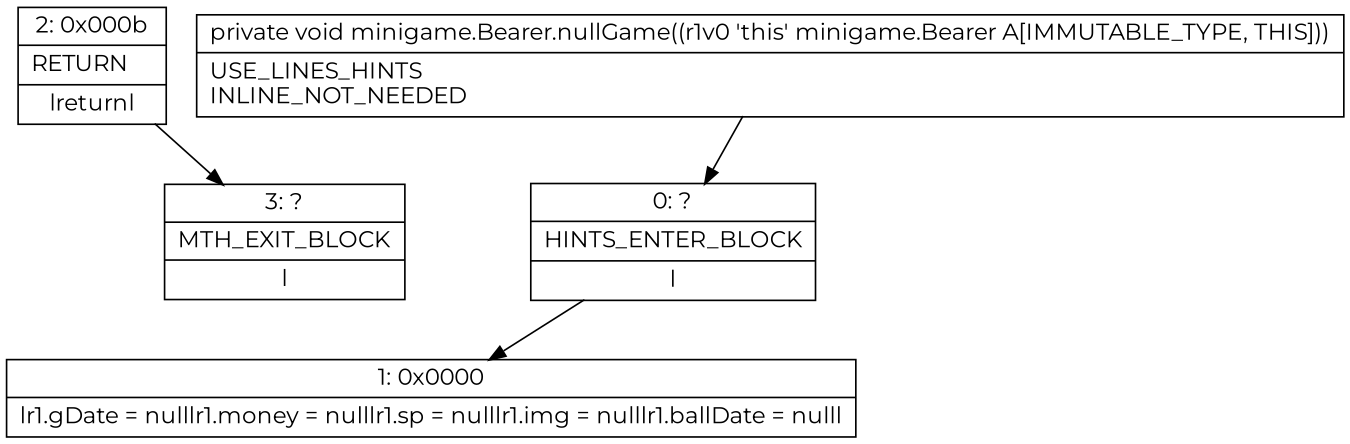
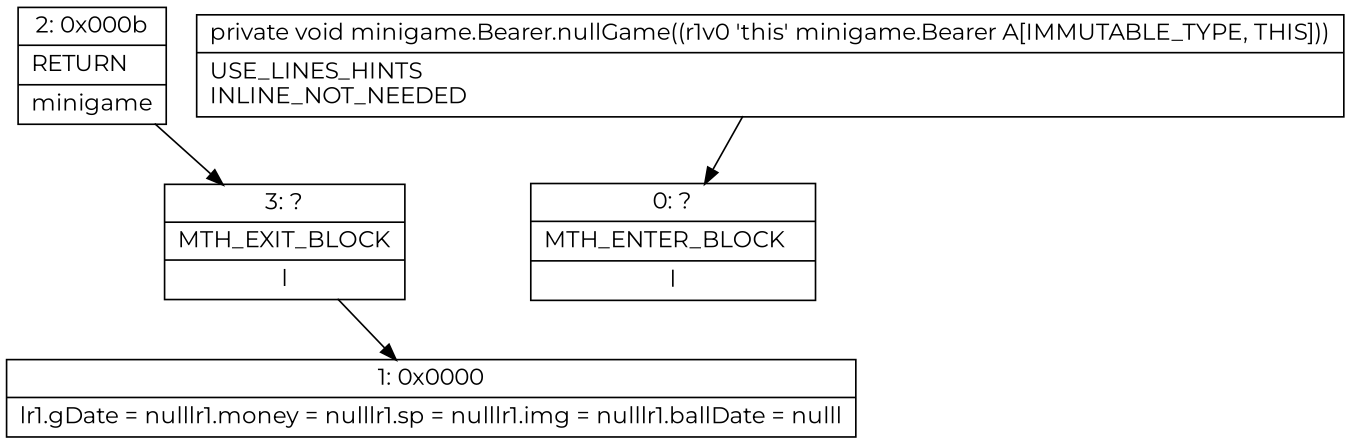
(92, 104) -> (92, 104)
(673, 240) -> (665, 240)
(544, 325) -> (361, 323)
